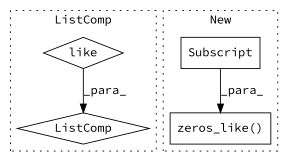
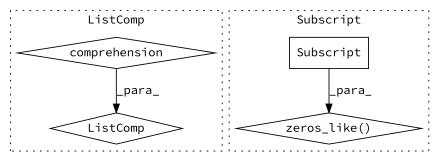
(220, 20) -> (329, 20)
(83, 53) -> (116, 53)
(220, 128) -> (329, 128)
